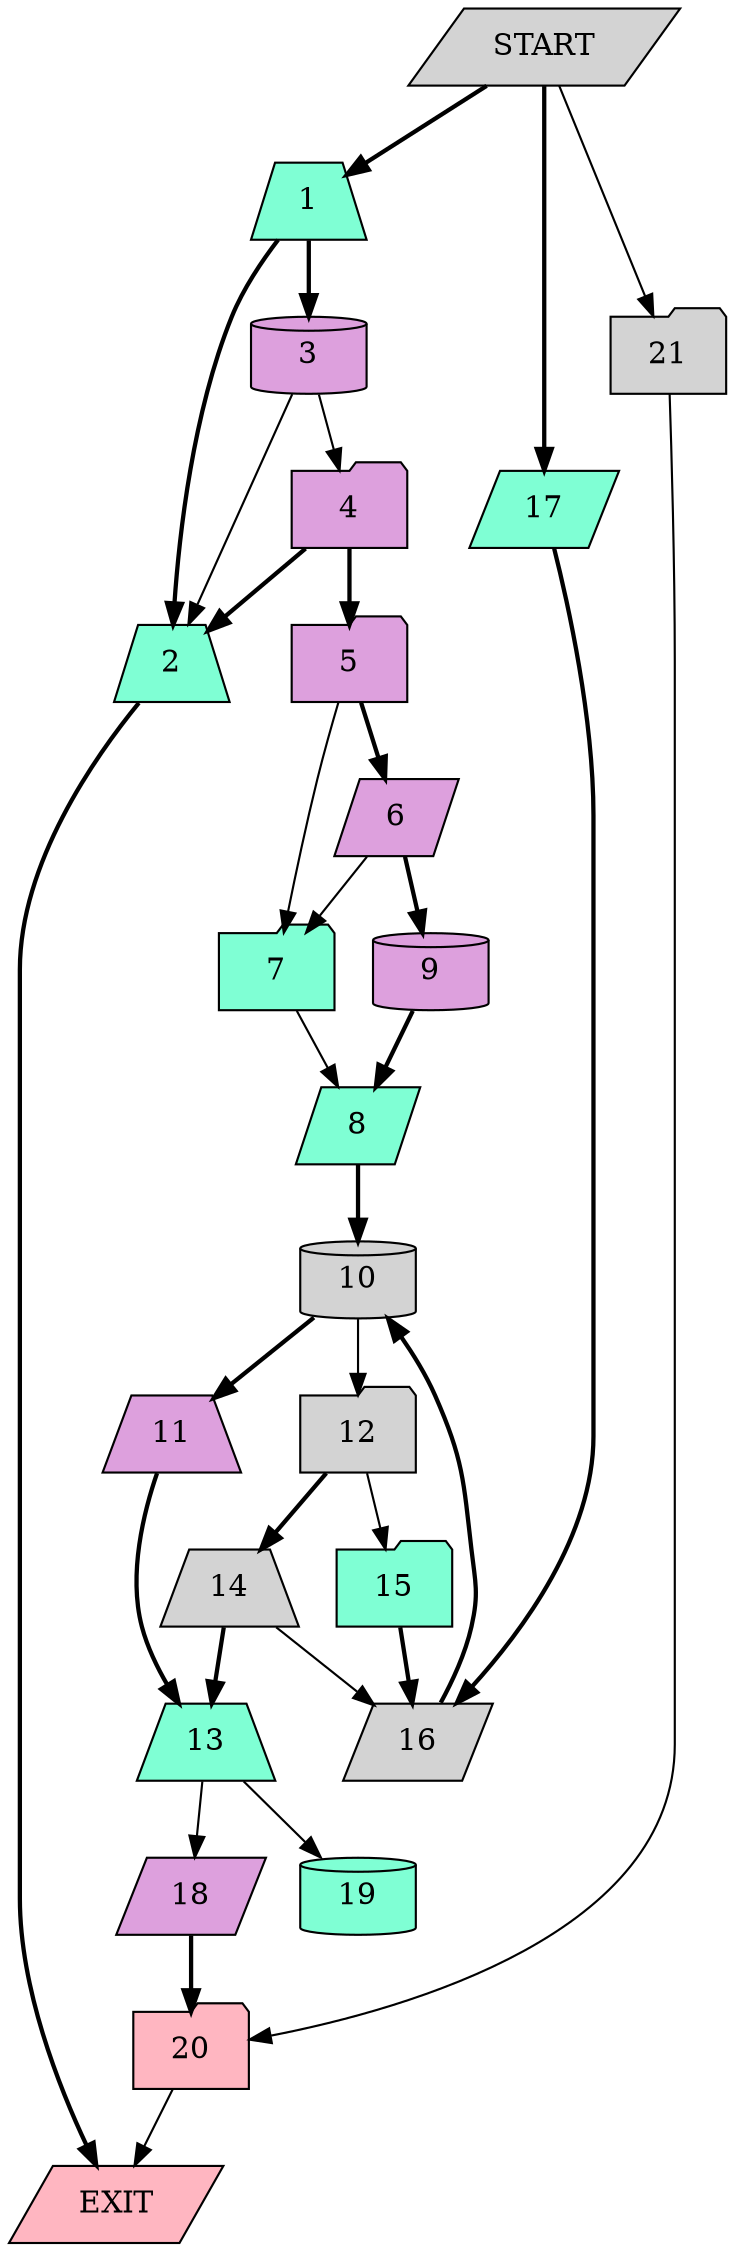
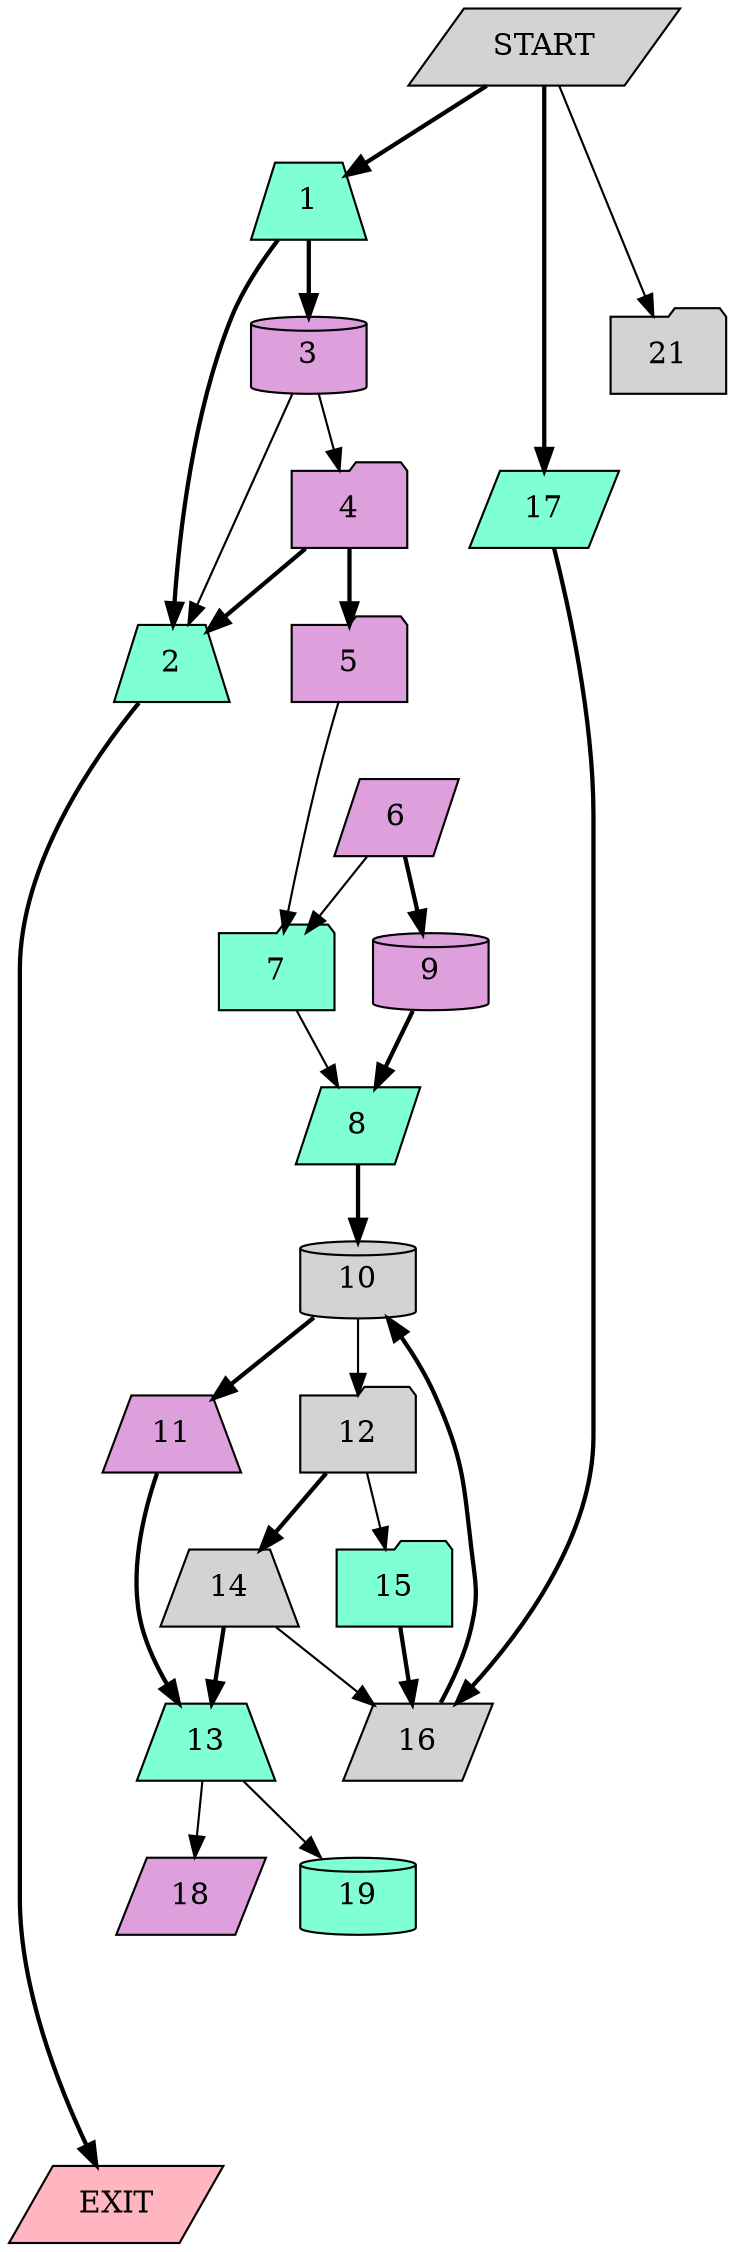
(370, 730) -> none
(191, 2050) -> none
